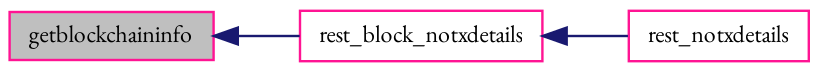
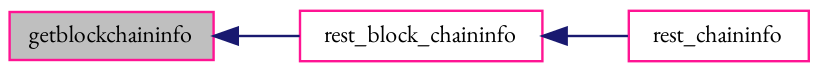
(421, 36) -> (421, 36)
(719, 36) -> (719, 36)
